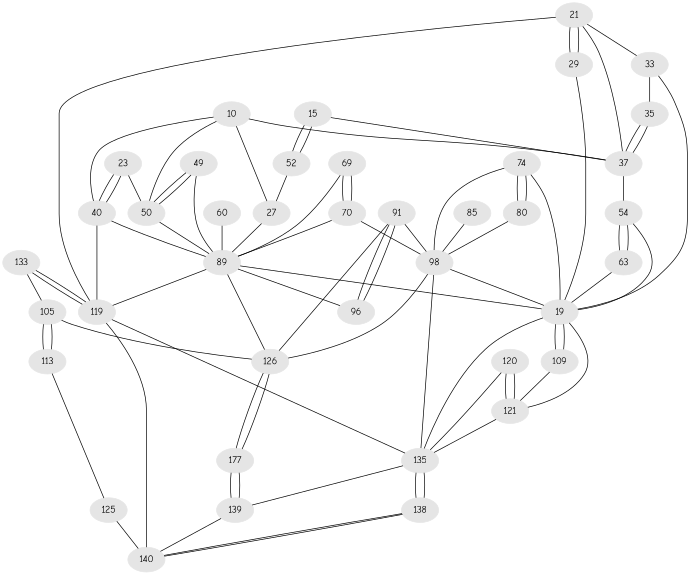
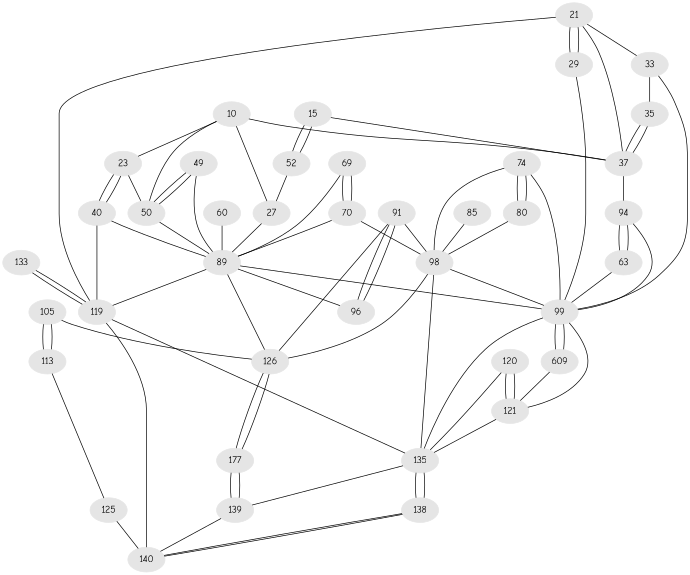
(129, 135) -> (177, 139)
(624, 213) -> (624, 213)
(34, 287) -> none
(560, 312) -> (560, 312)
(560, 362) -> (560, 362)
